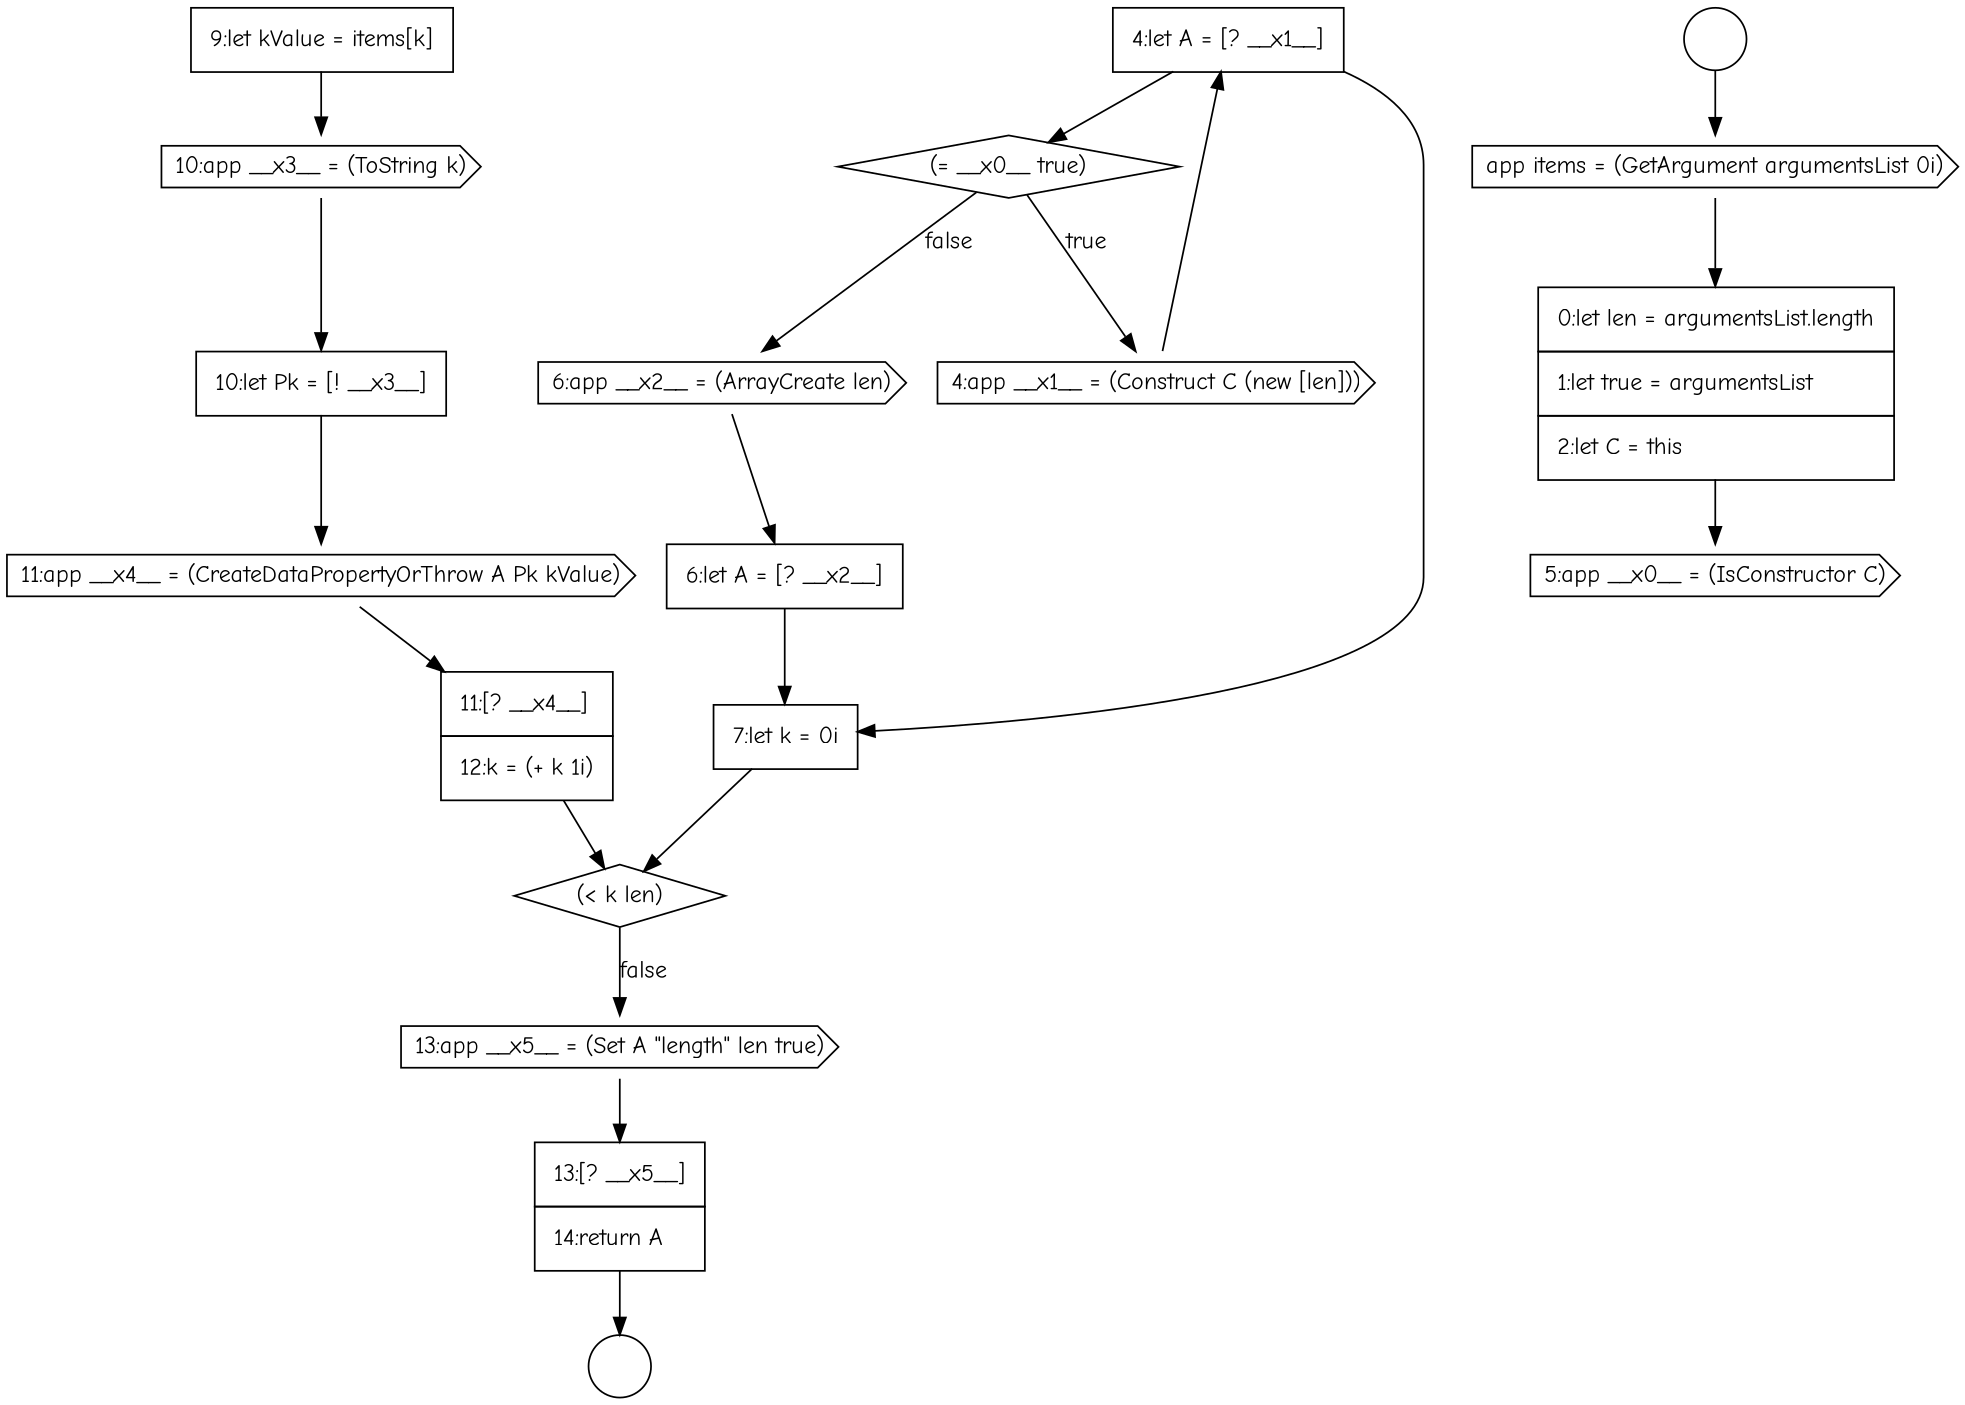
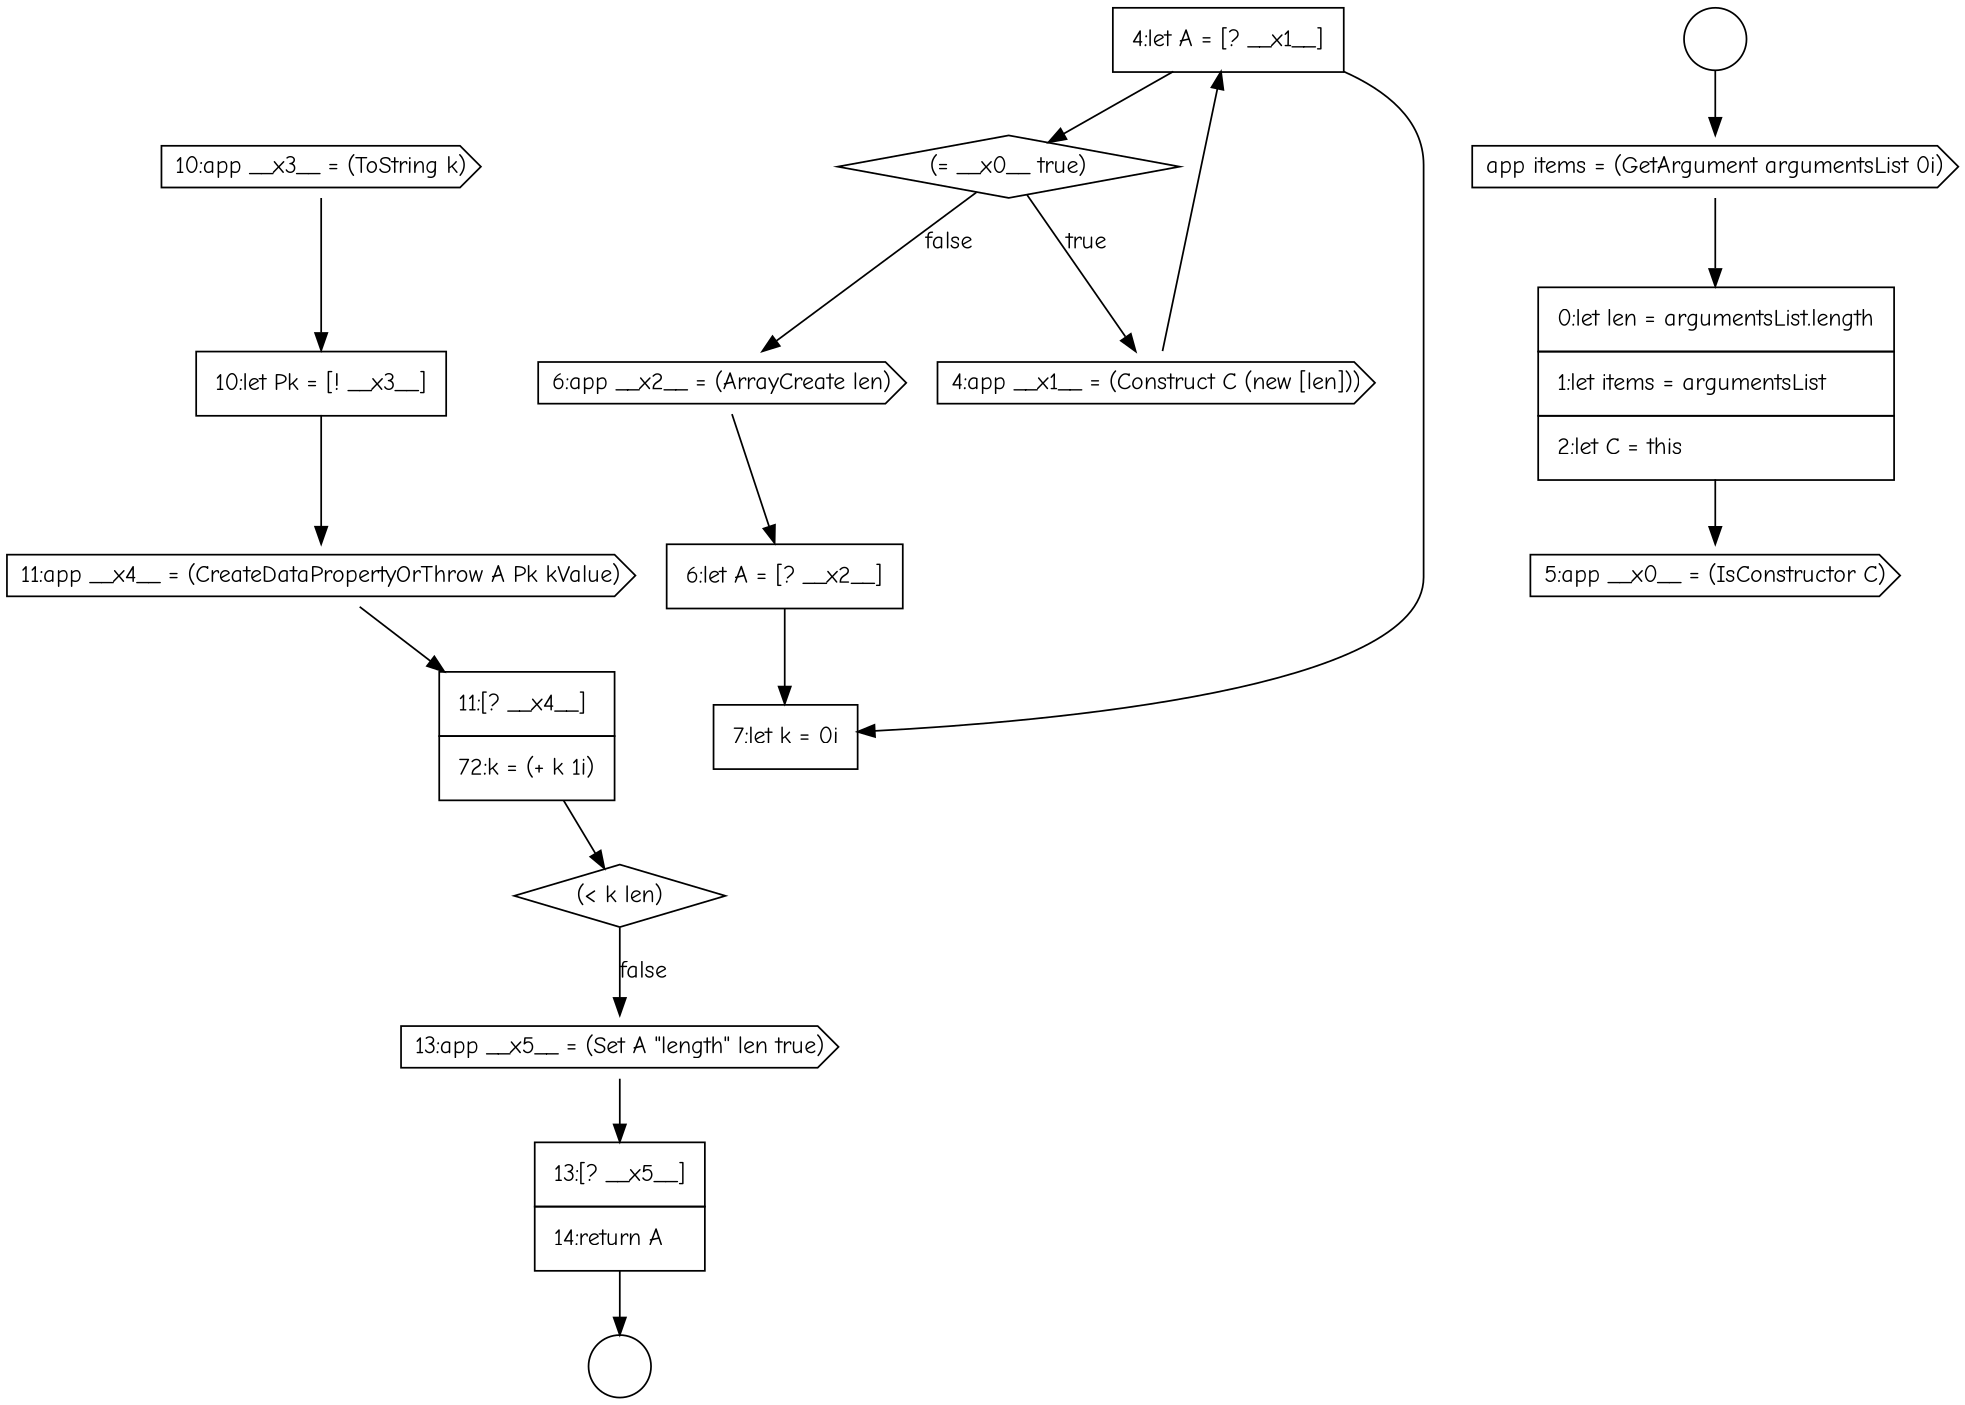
(321, 39) -> none
(1686, 383) -> (1692, 383)
(527, 767) -> (527, 767)
(704, 814) -> none
